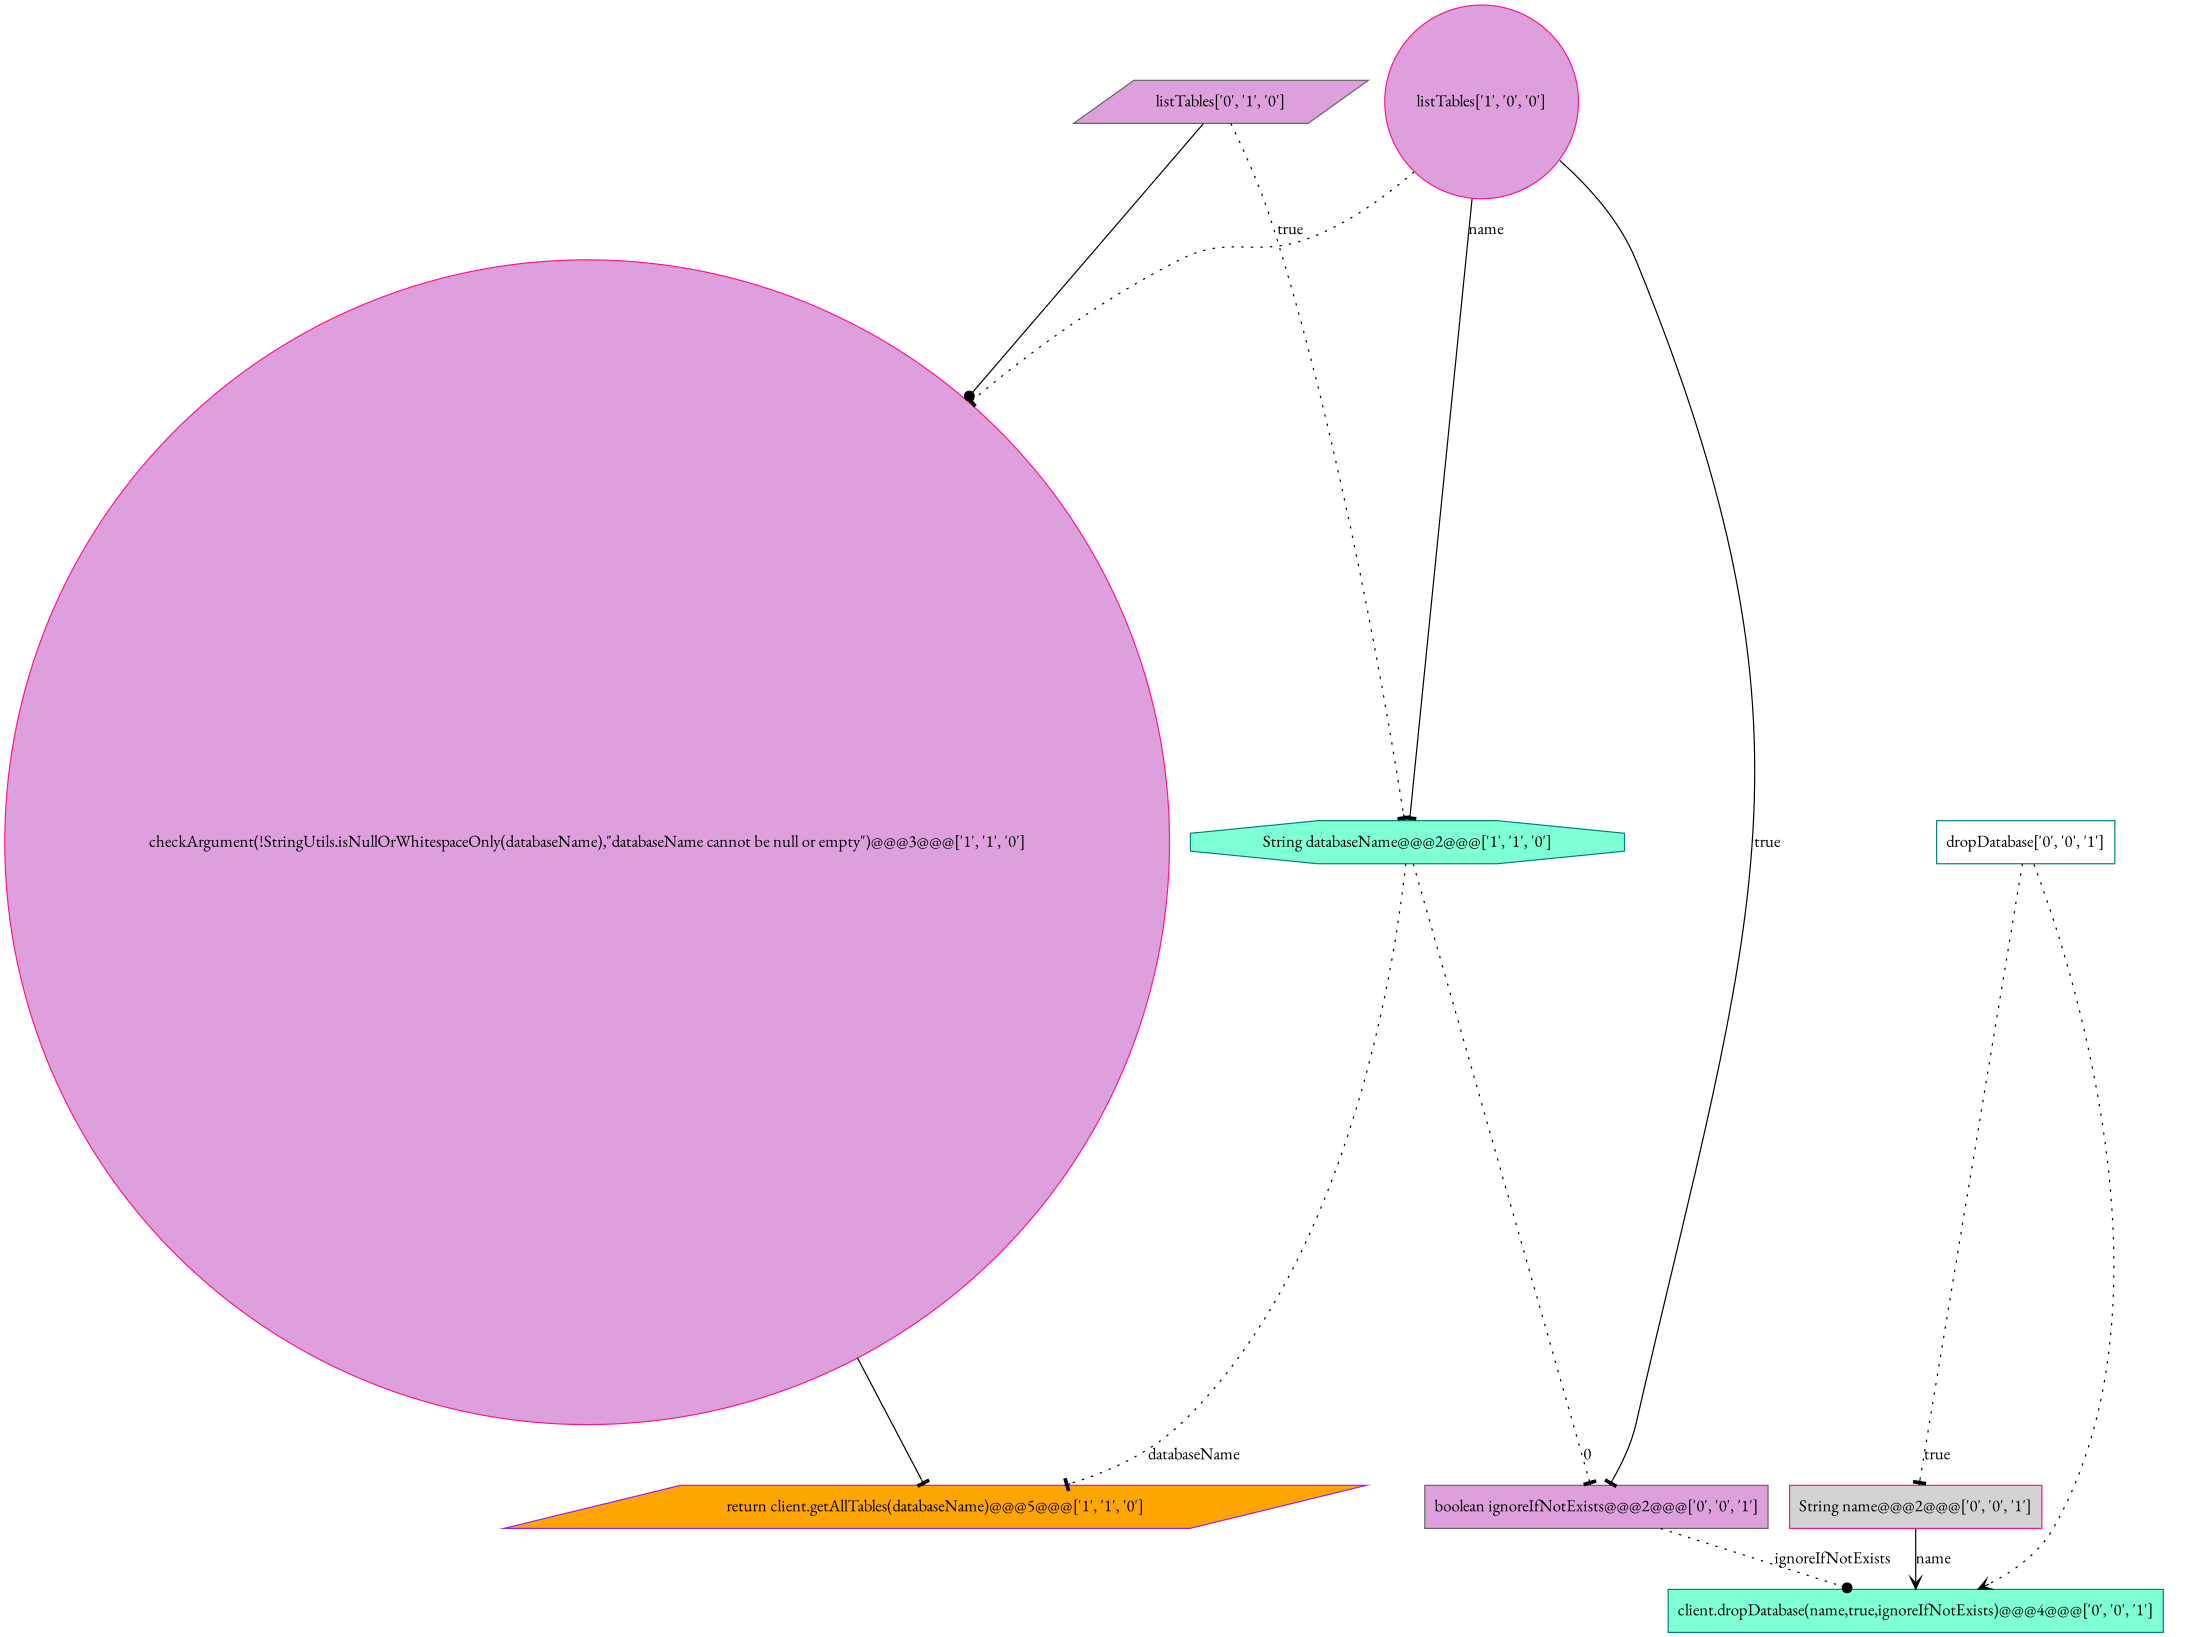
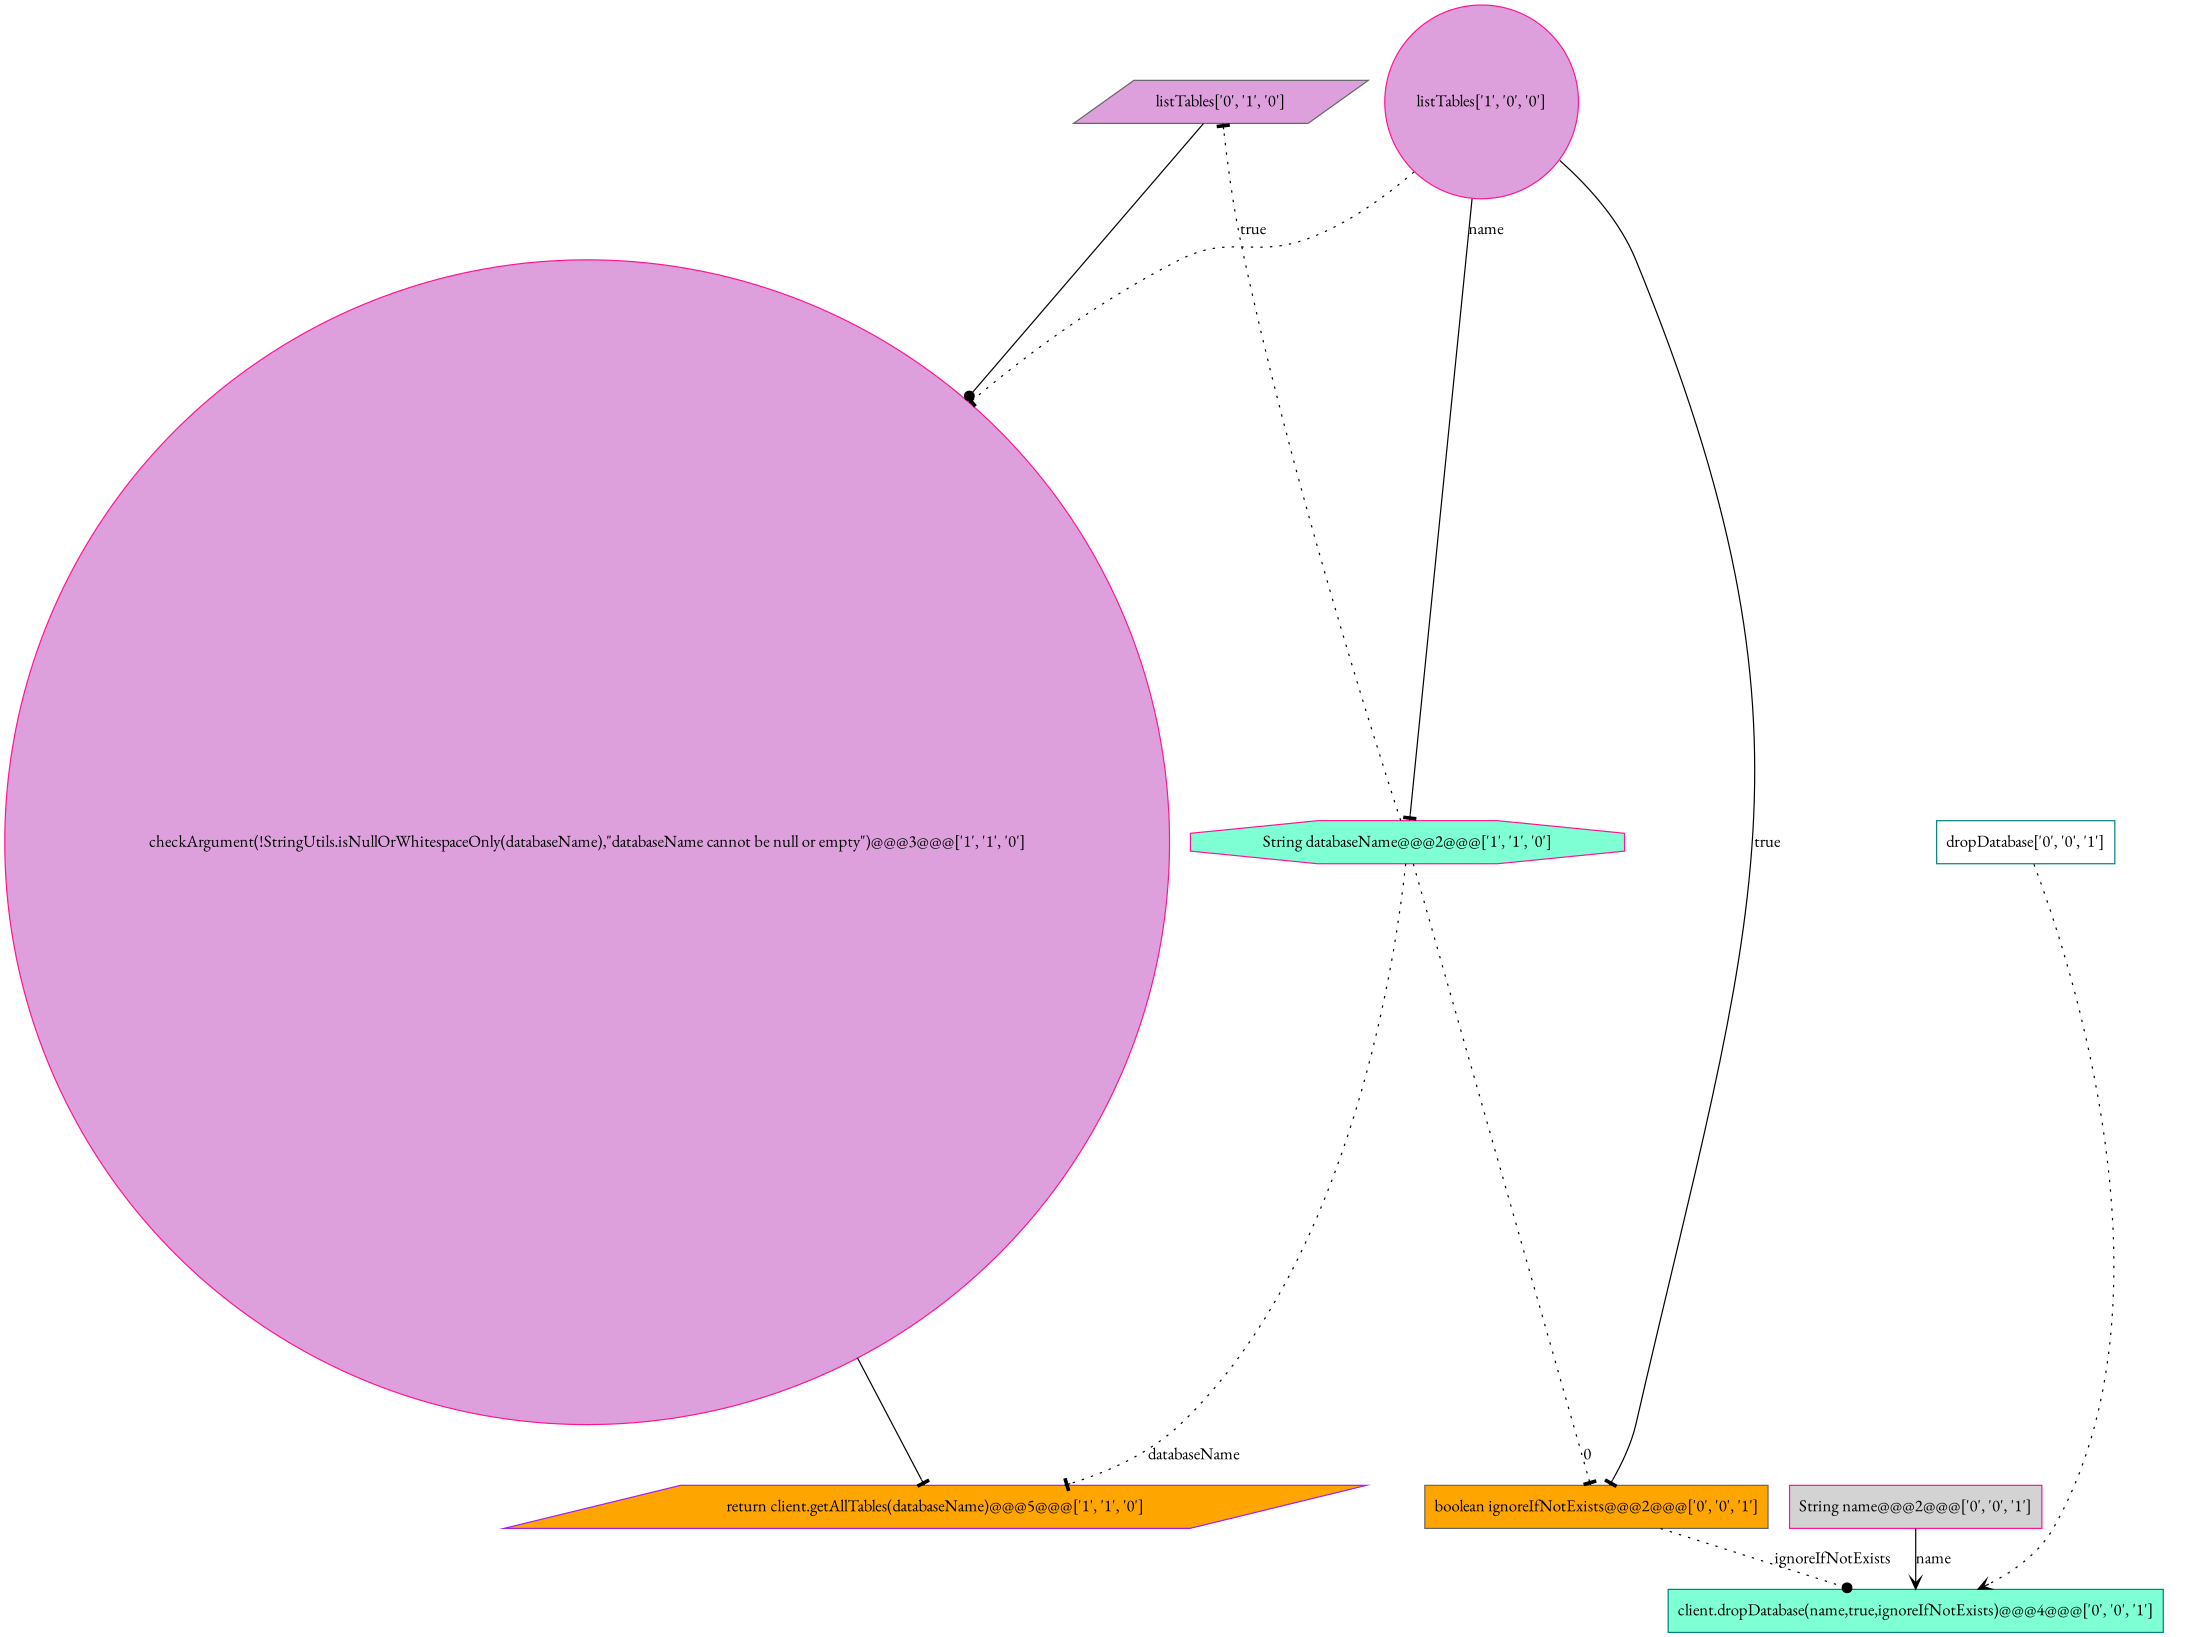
(1336, 464) -> (1299, 478)
(1407, 842) -> (1407, 842)
(1971, 1171) -> none
(1596, 1507) -> (1596, 1507)
